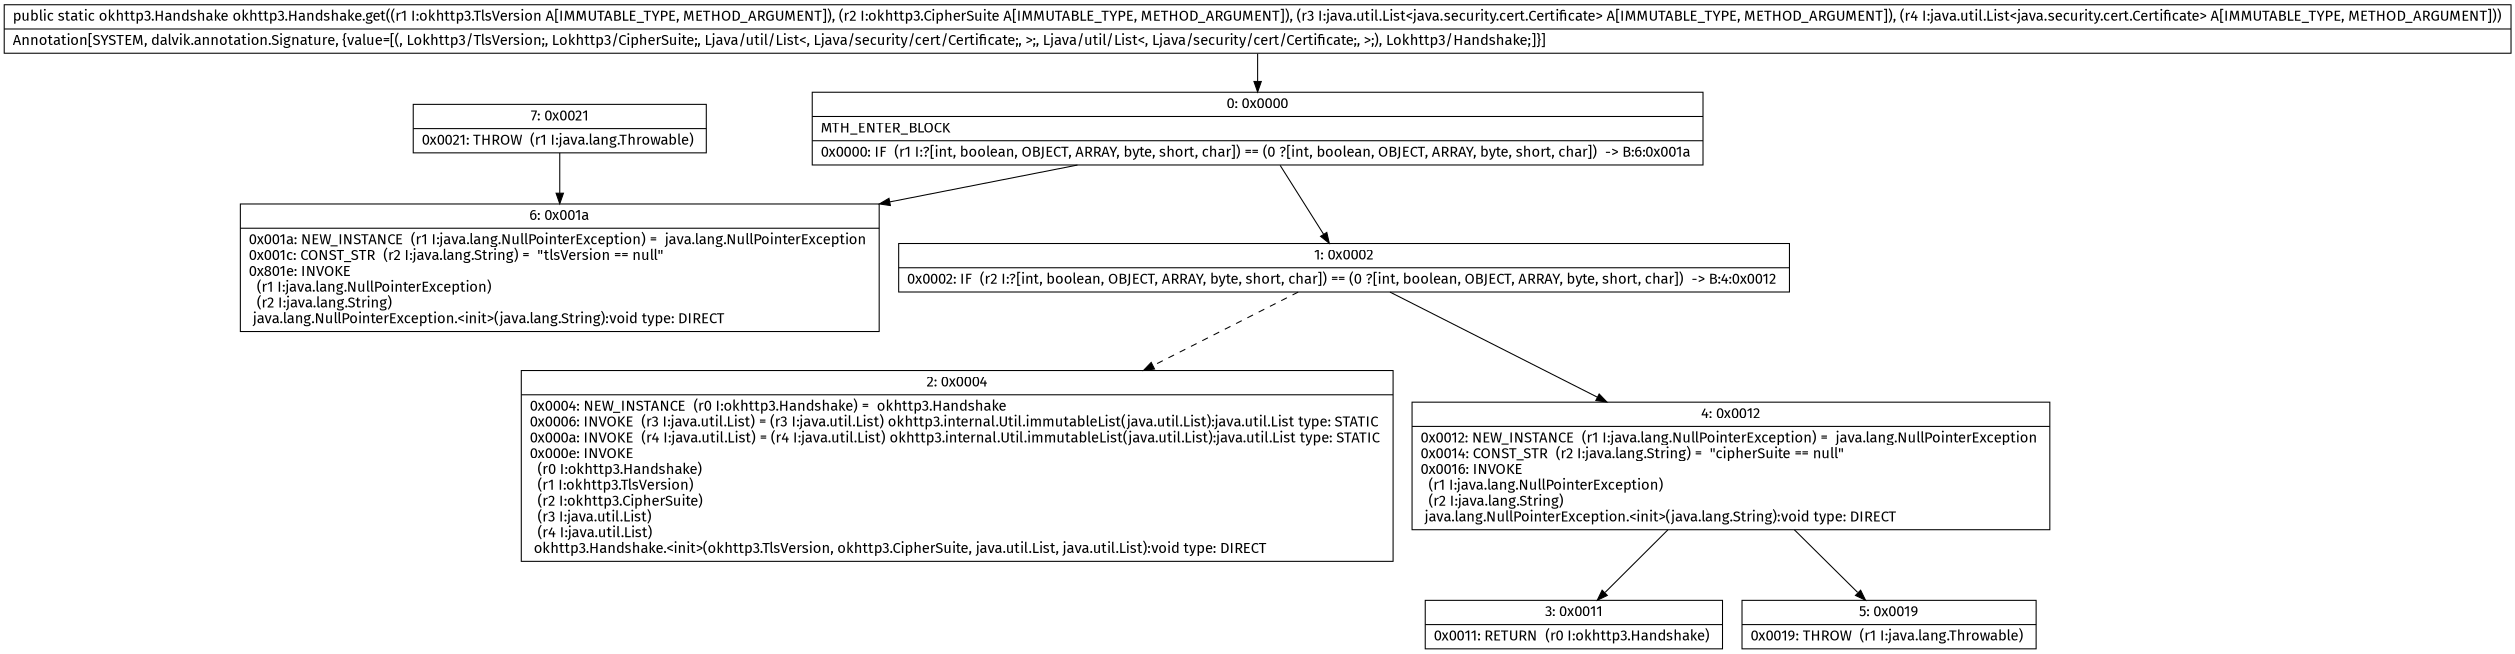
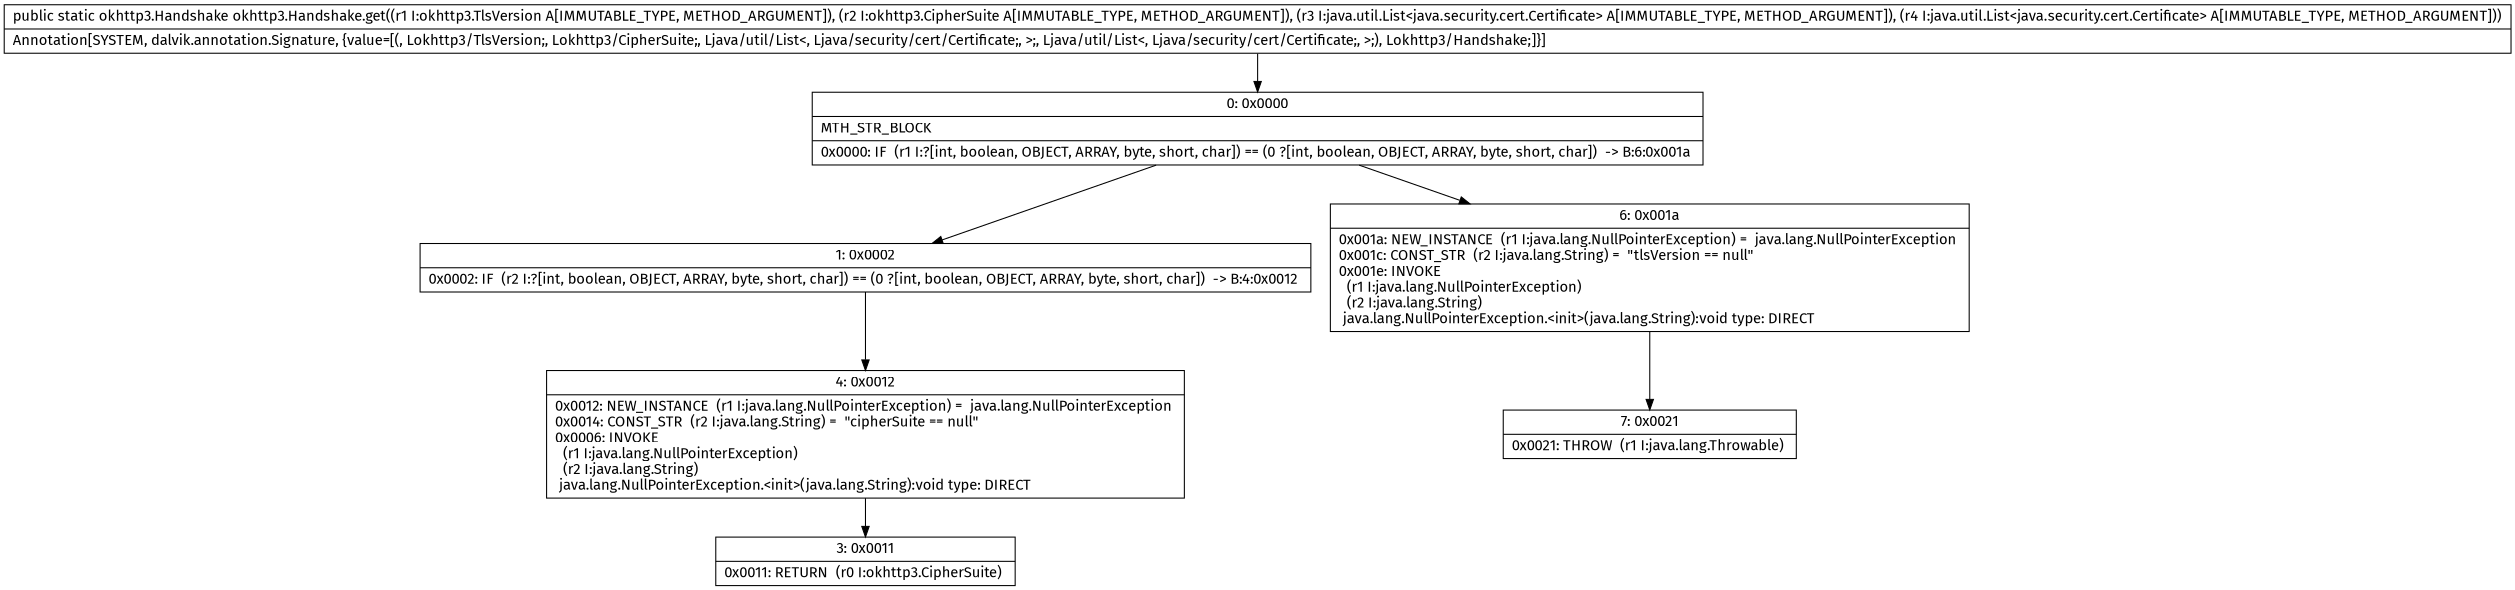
(886, 128) -> (877, 128)
(560, 173) -> (1650, 366)
(304, 271) -> (1394, 271)
(957, 466) -> none
(1476, 470) -> (611, 438)
(1889, 625) -> none
(1574, 636) -> (865, 573)
